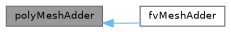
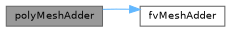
(127, 23) -> (116, 9)
